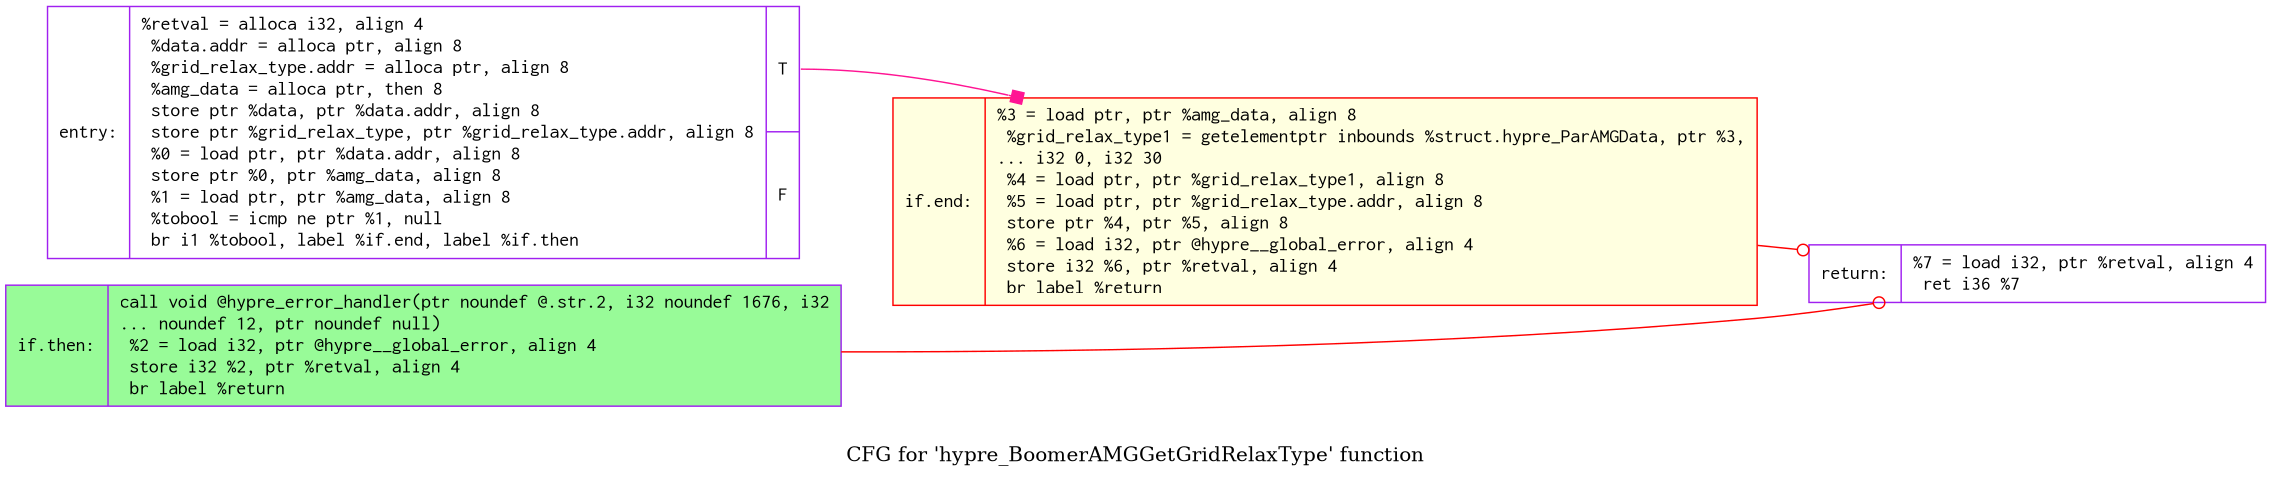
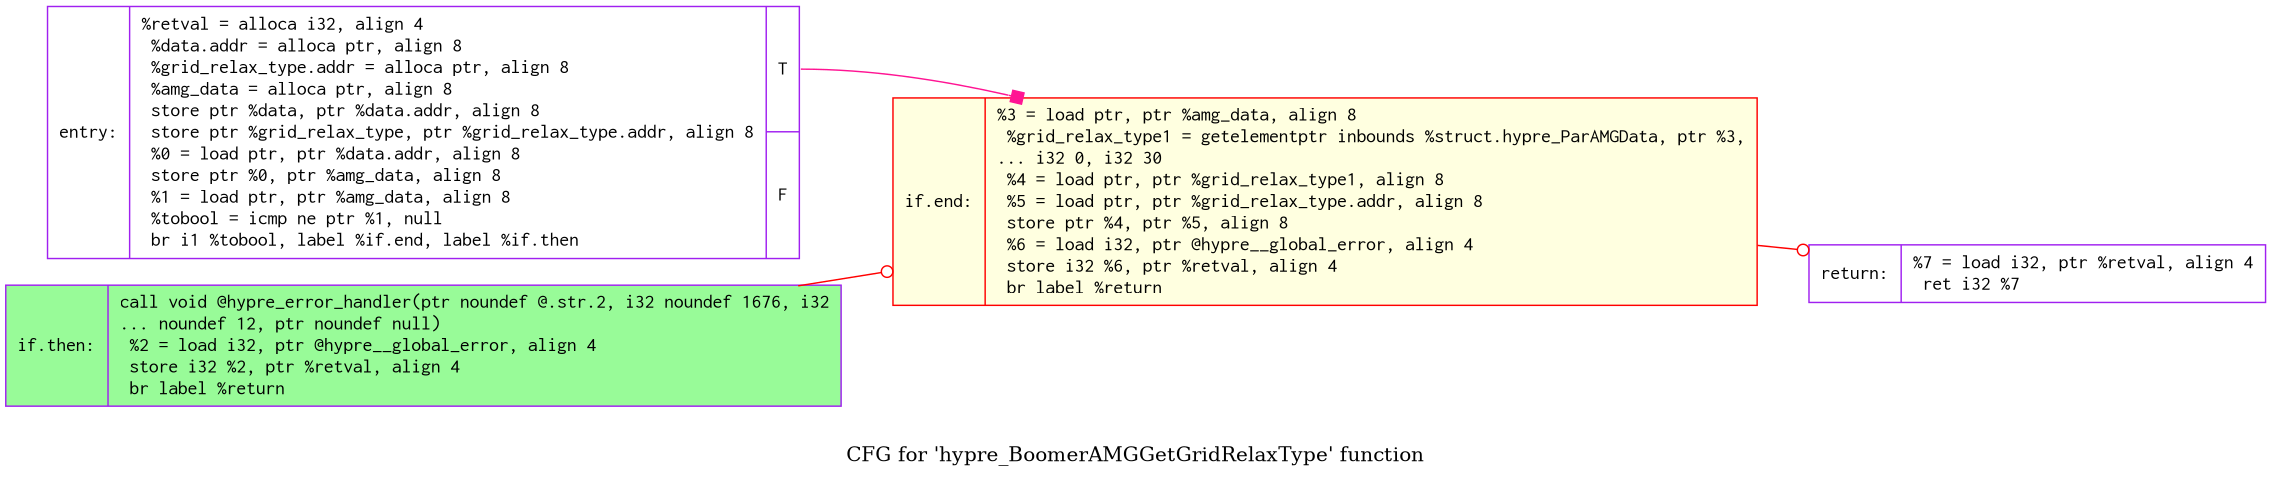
(292, 89) -> (297, 89)
(1967, 284) -> (1967, 284)
(1358, 343) -> (840, 279)
